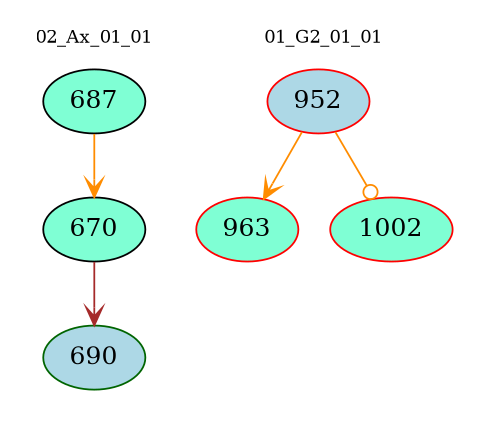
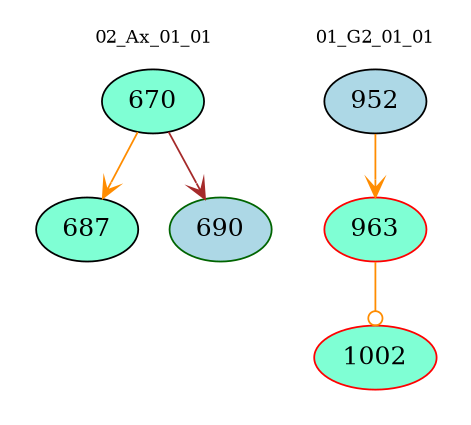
(318, 101) -> (375, 101)
(94, 157) -> (124, 157)
(351, 159) -> (375, 287)
